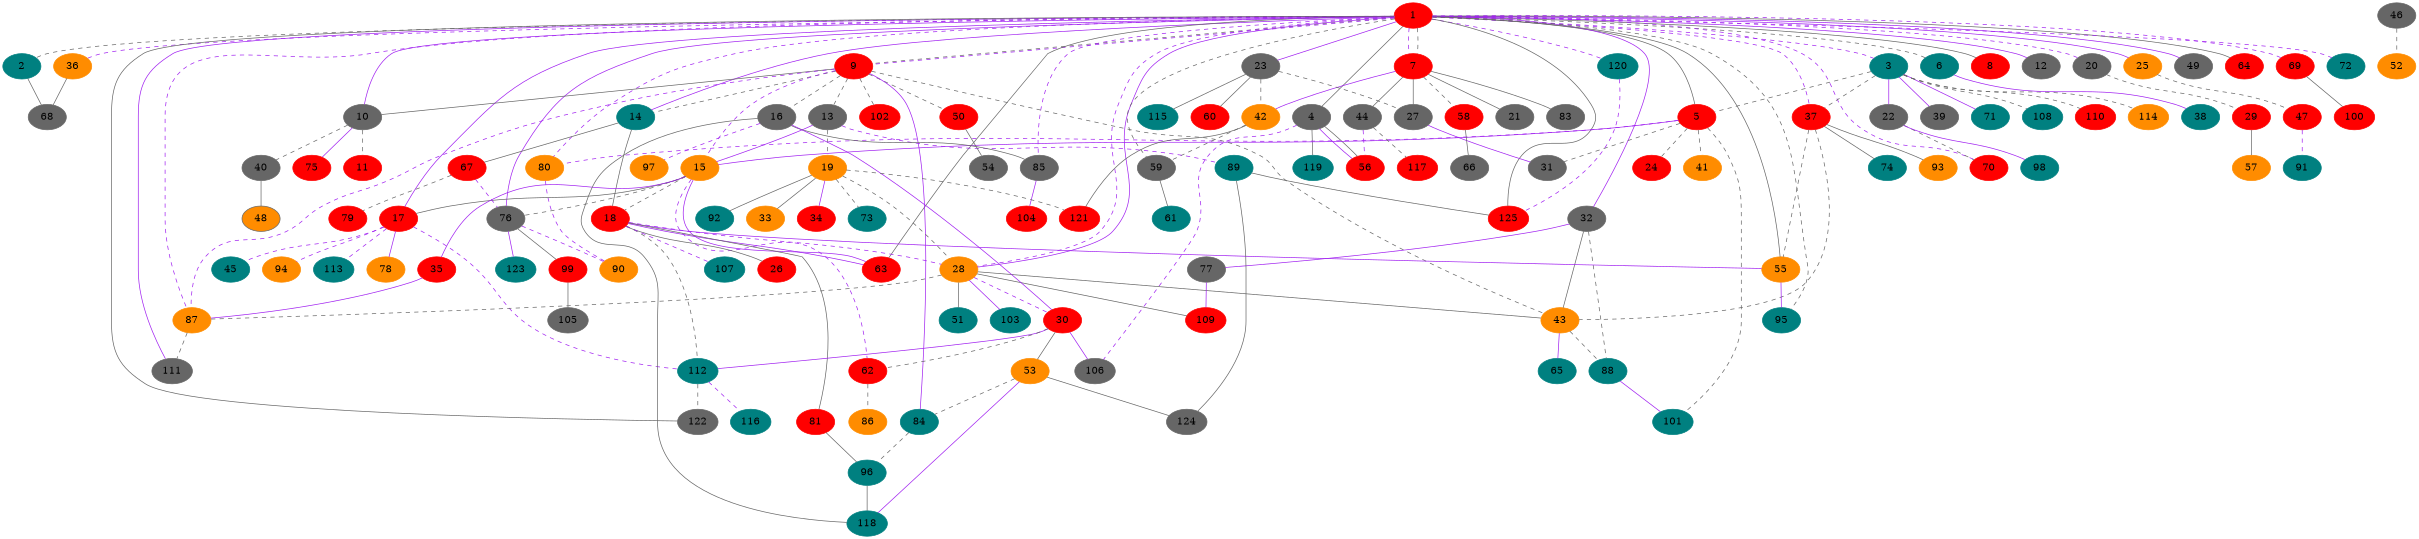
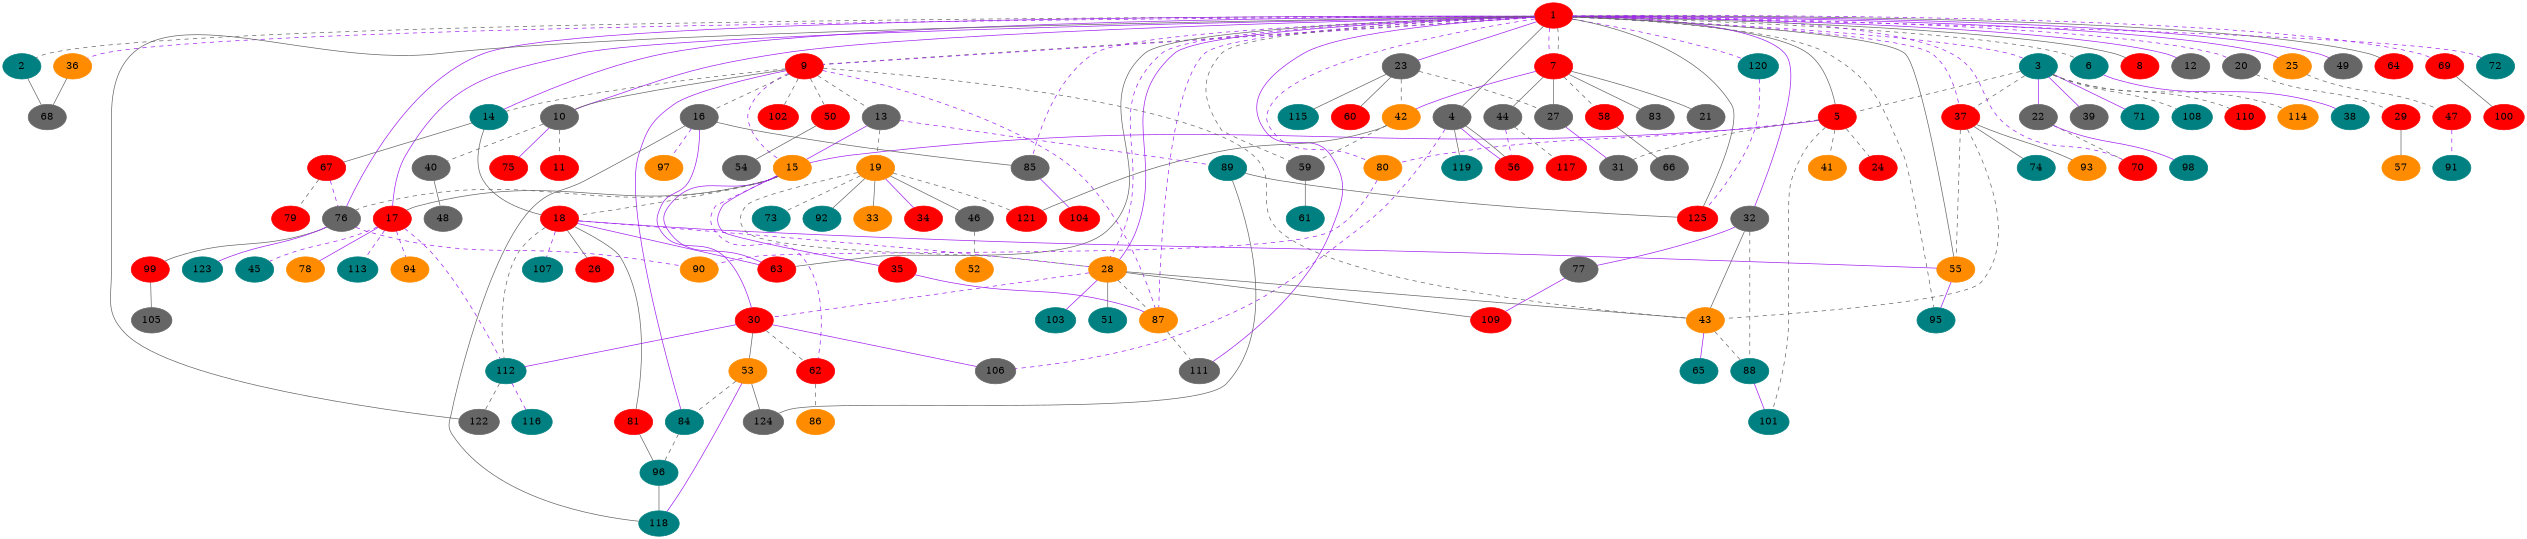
none -> (925, 193)
(261, 219) -> (443, 219)
